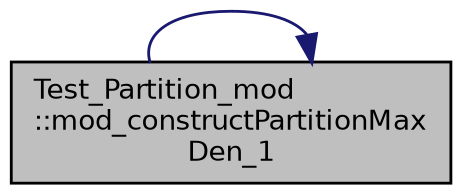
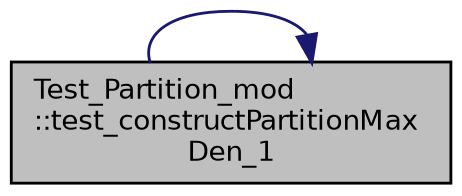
(231, 123) -> (231, 123)
